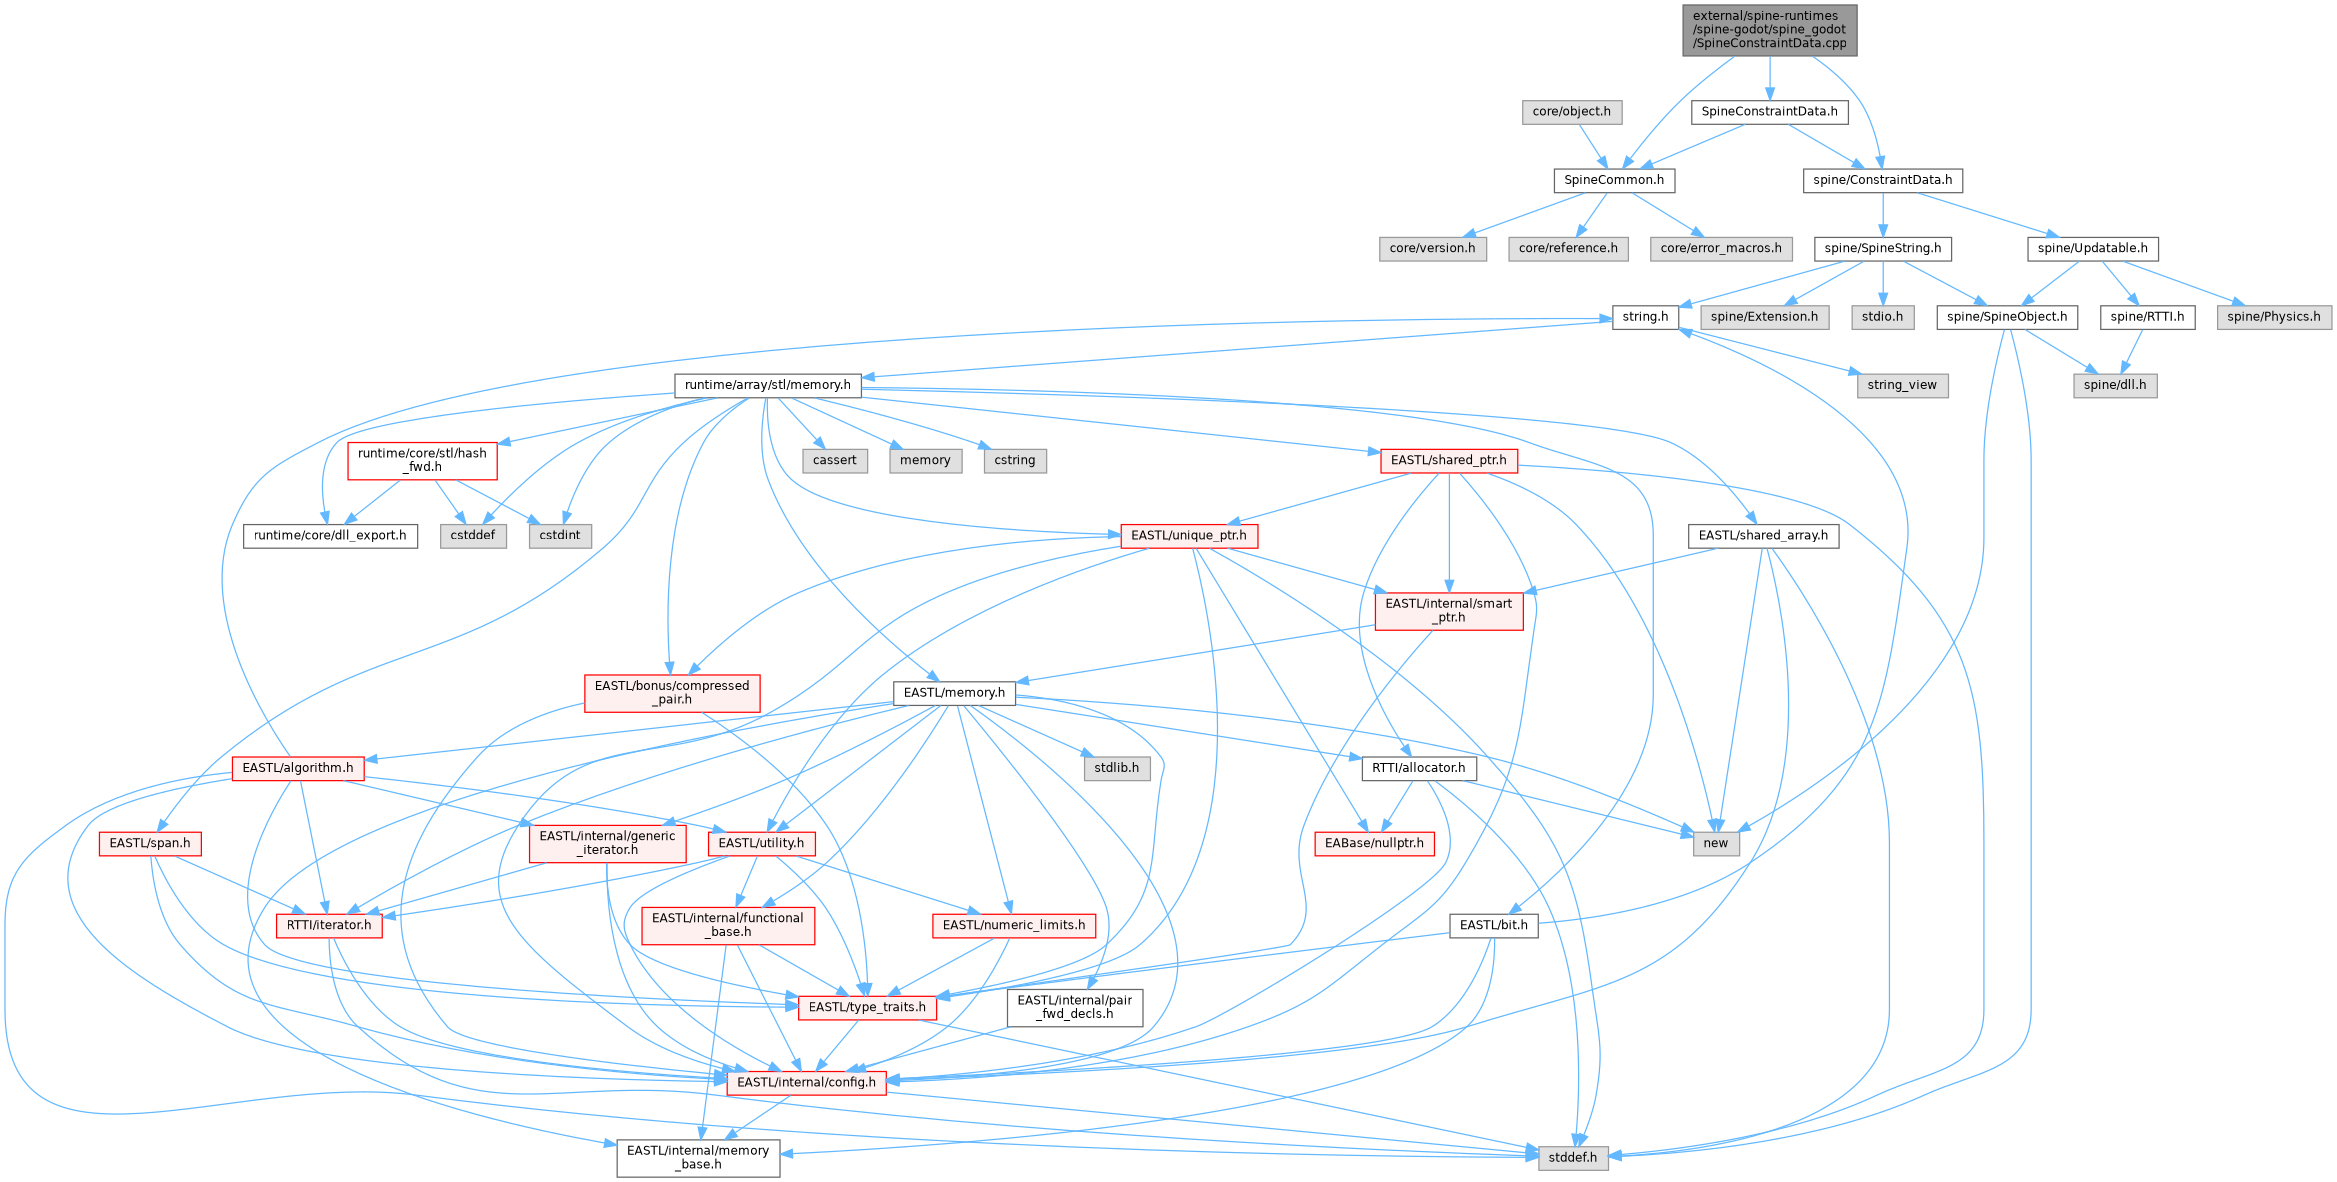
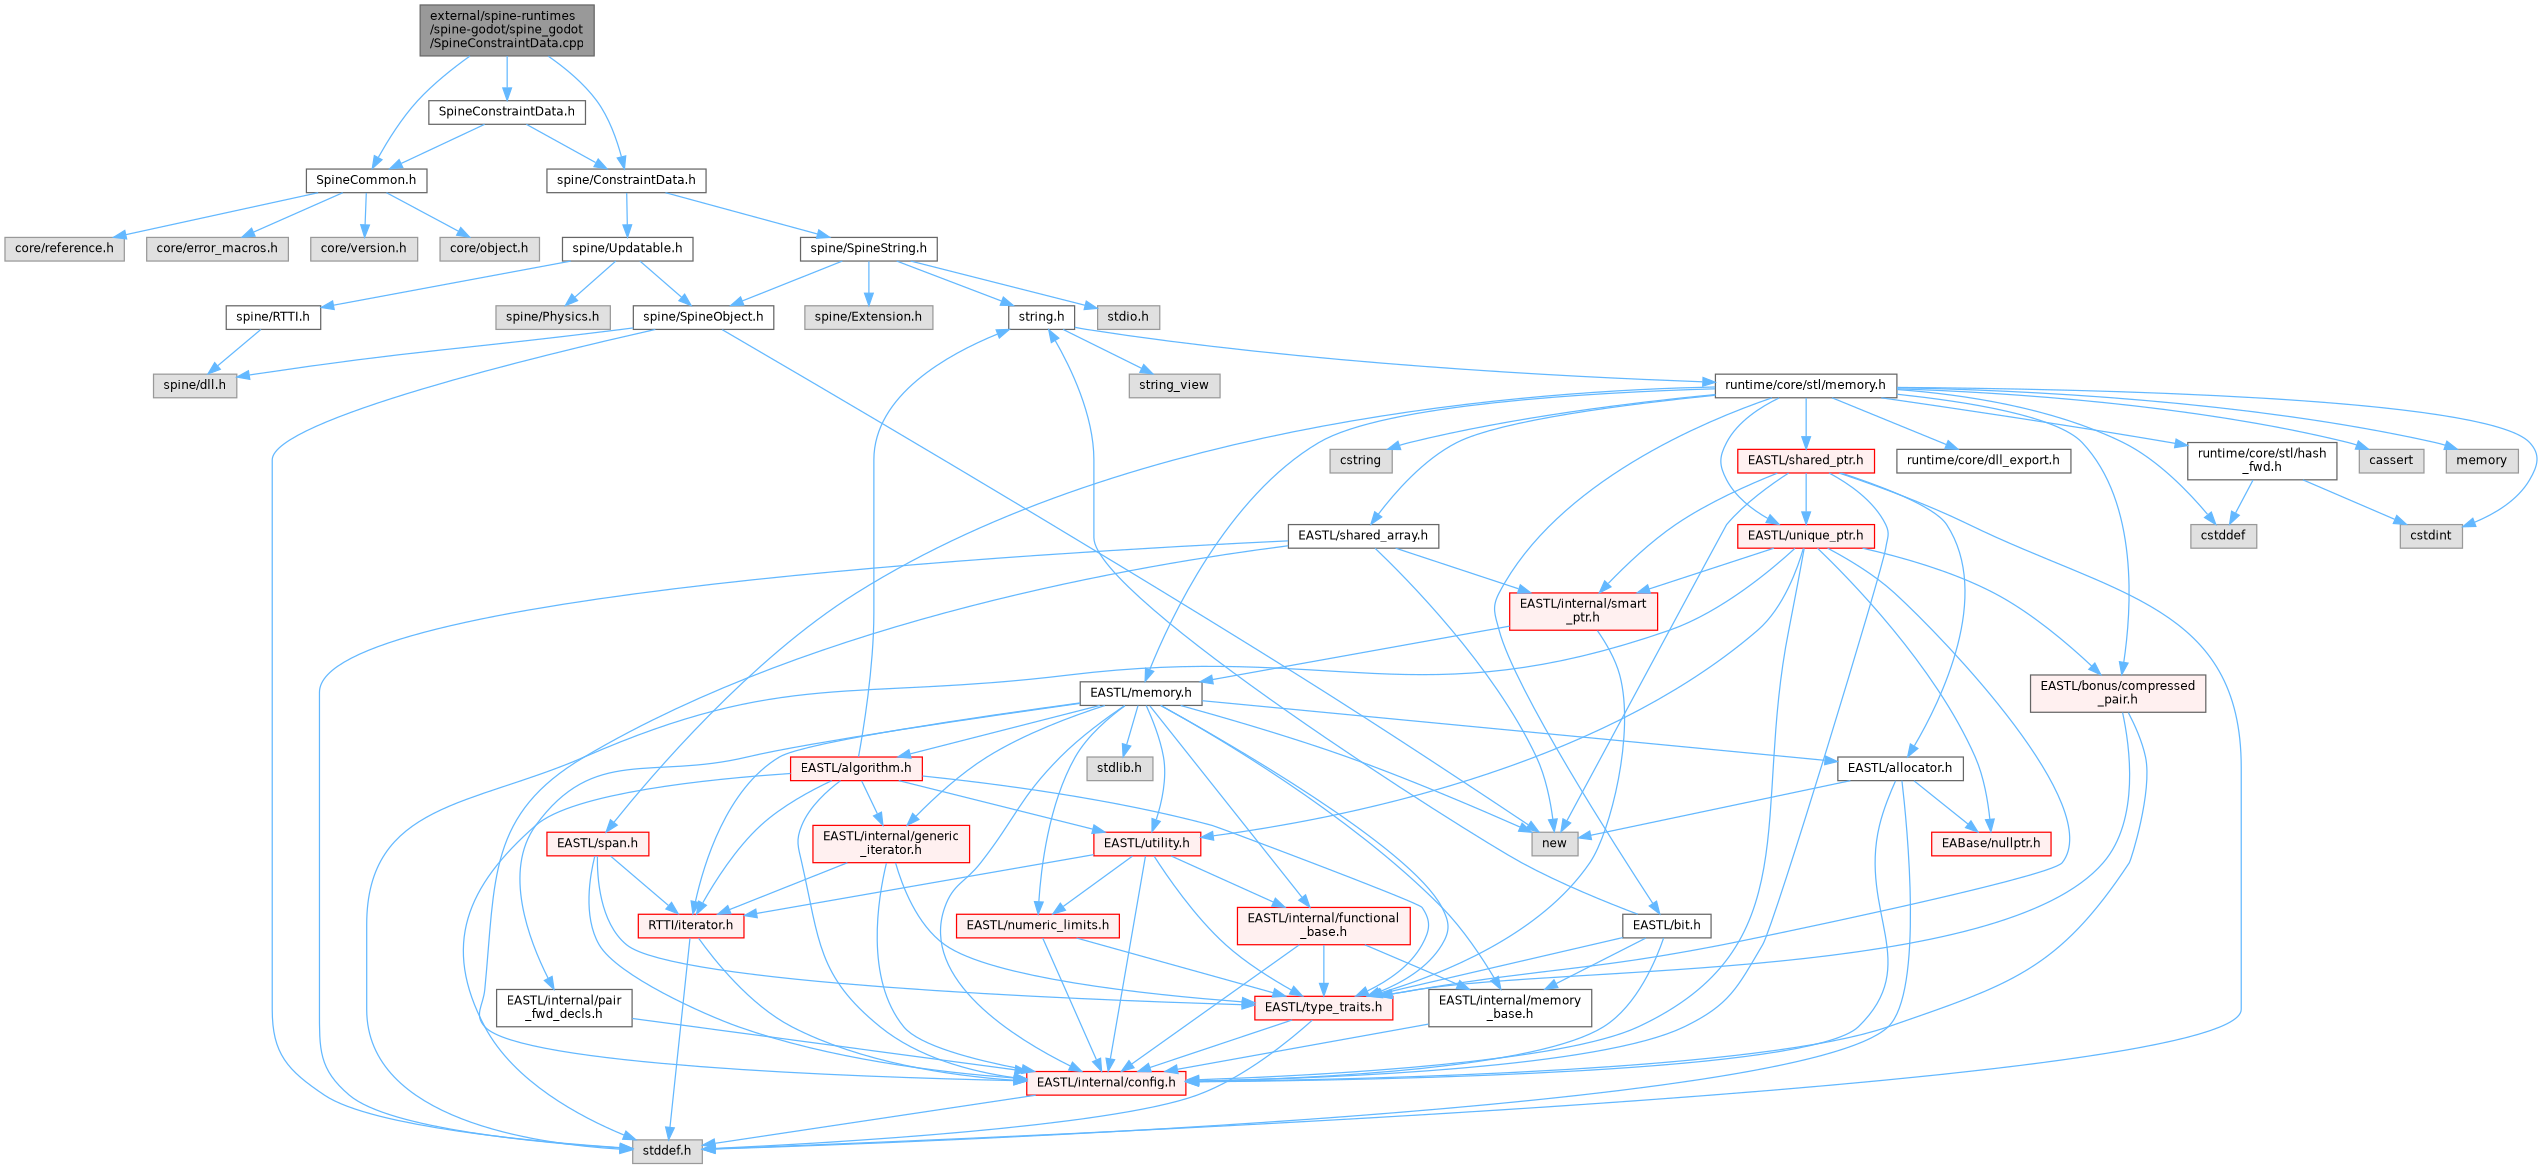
(1590, 141) -> (423, 212)
(768, 386) -> (1806, 386)
(423, 461) -> (2262, 461)
(377, 498) -> none
(672, 694) -> (2118, 694)
(1420, 769) -> (1901, 769)
(763, 1114) -> (1303, 1047)
